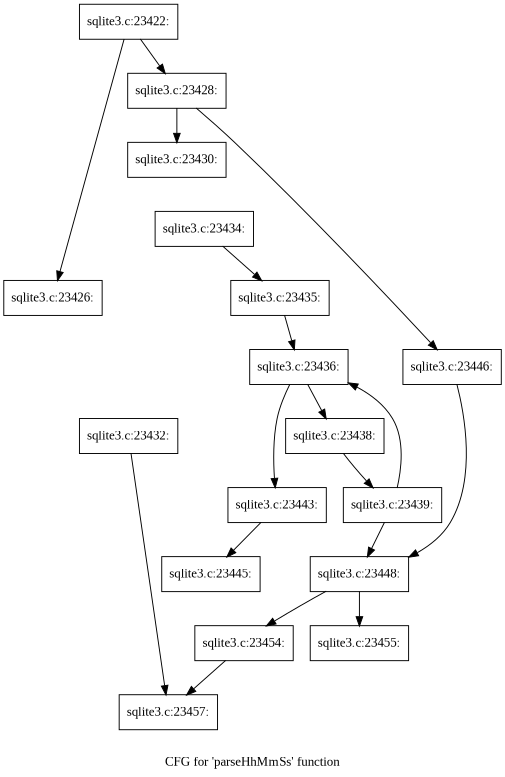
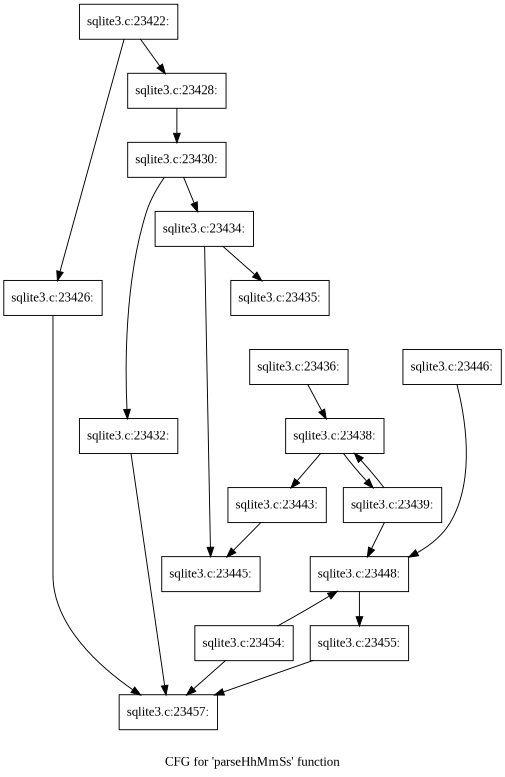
none -> (189, 190)
(316, 223) -> none
none -> (131, 290)
(288, 328) -> none
none -> (208, 397)
(397, 429) -> (373, 474)
(275, 430) -> (309, 467)
none -> (53, 518)
(300, 606) -> (303, 611)
none -> (269, 676)
